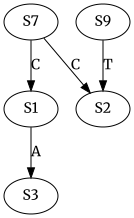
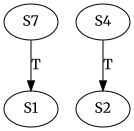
(103, 22) -> (103, 22)
(64, 62) -> none
(36, 66) -> (36, 66)
(31, 196) -> none
